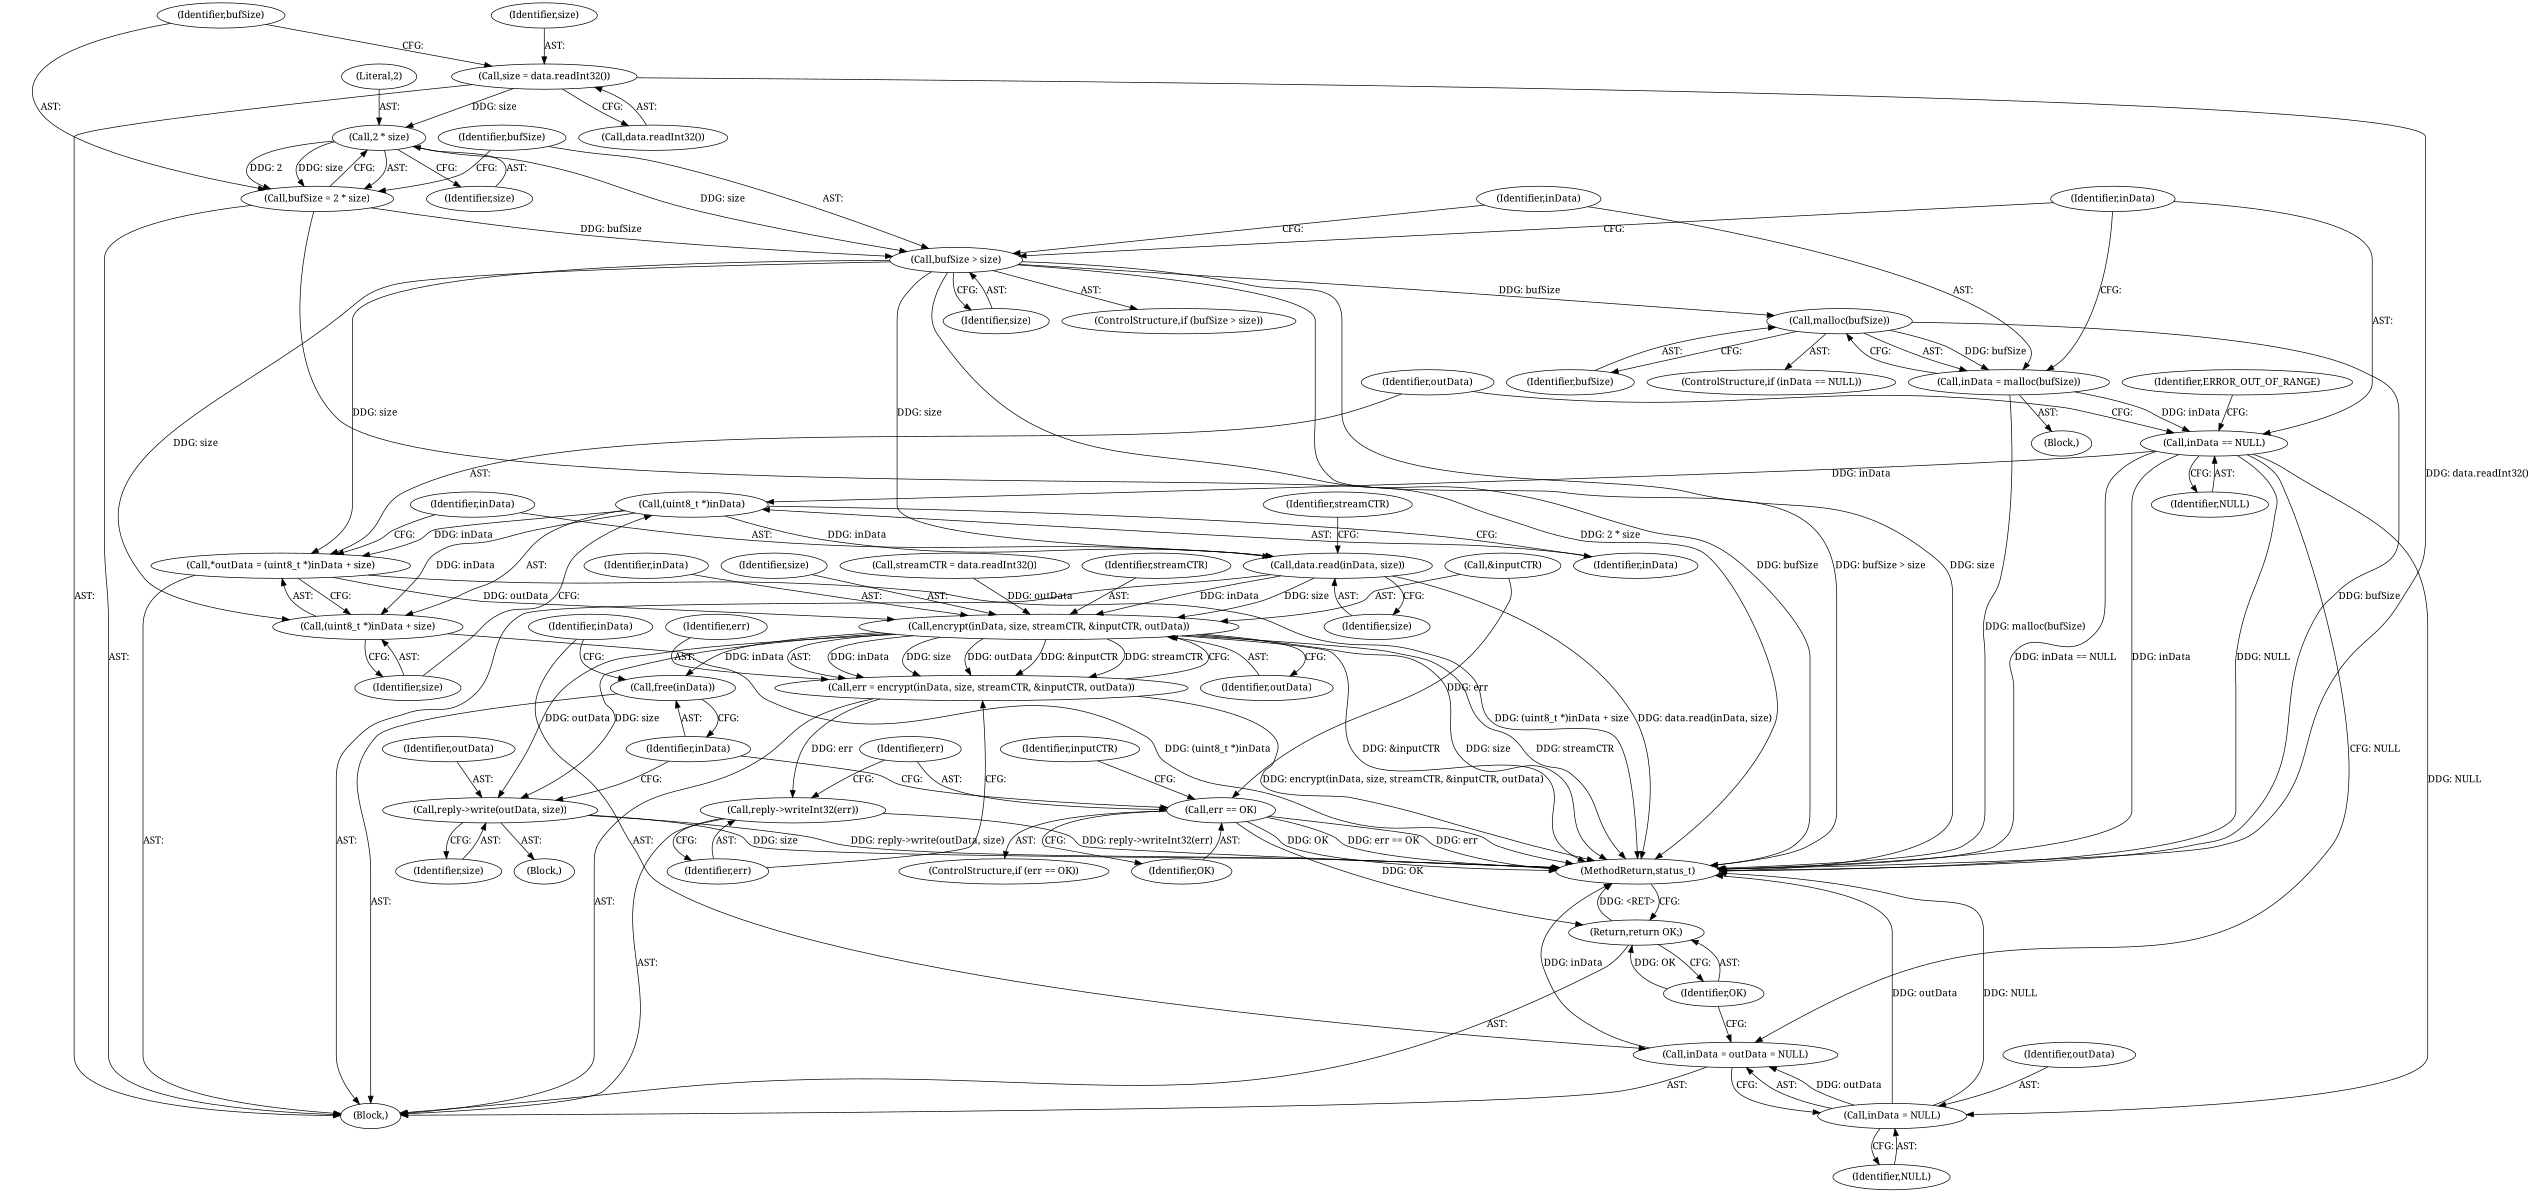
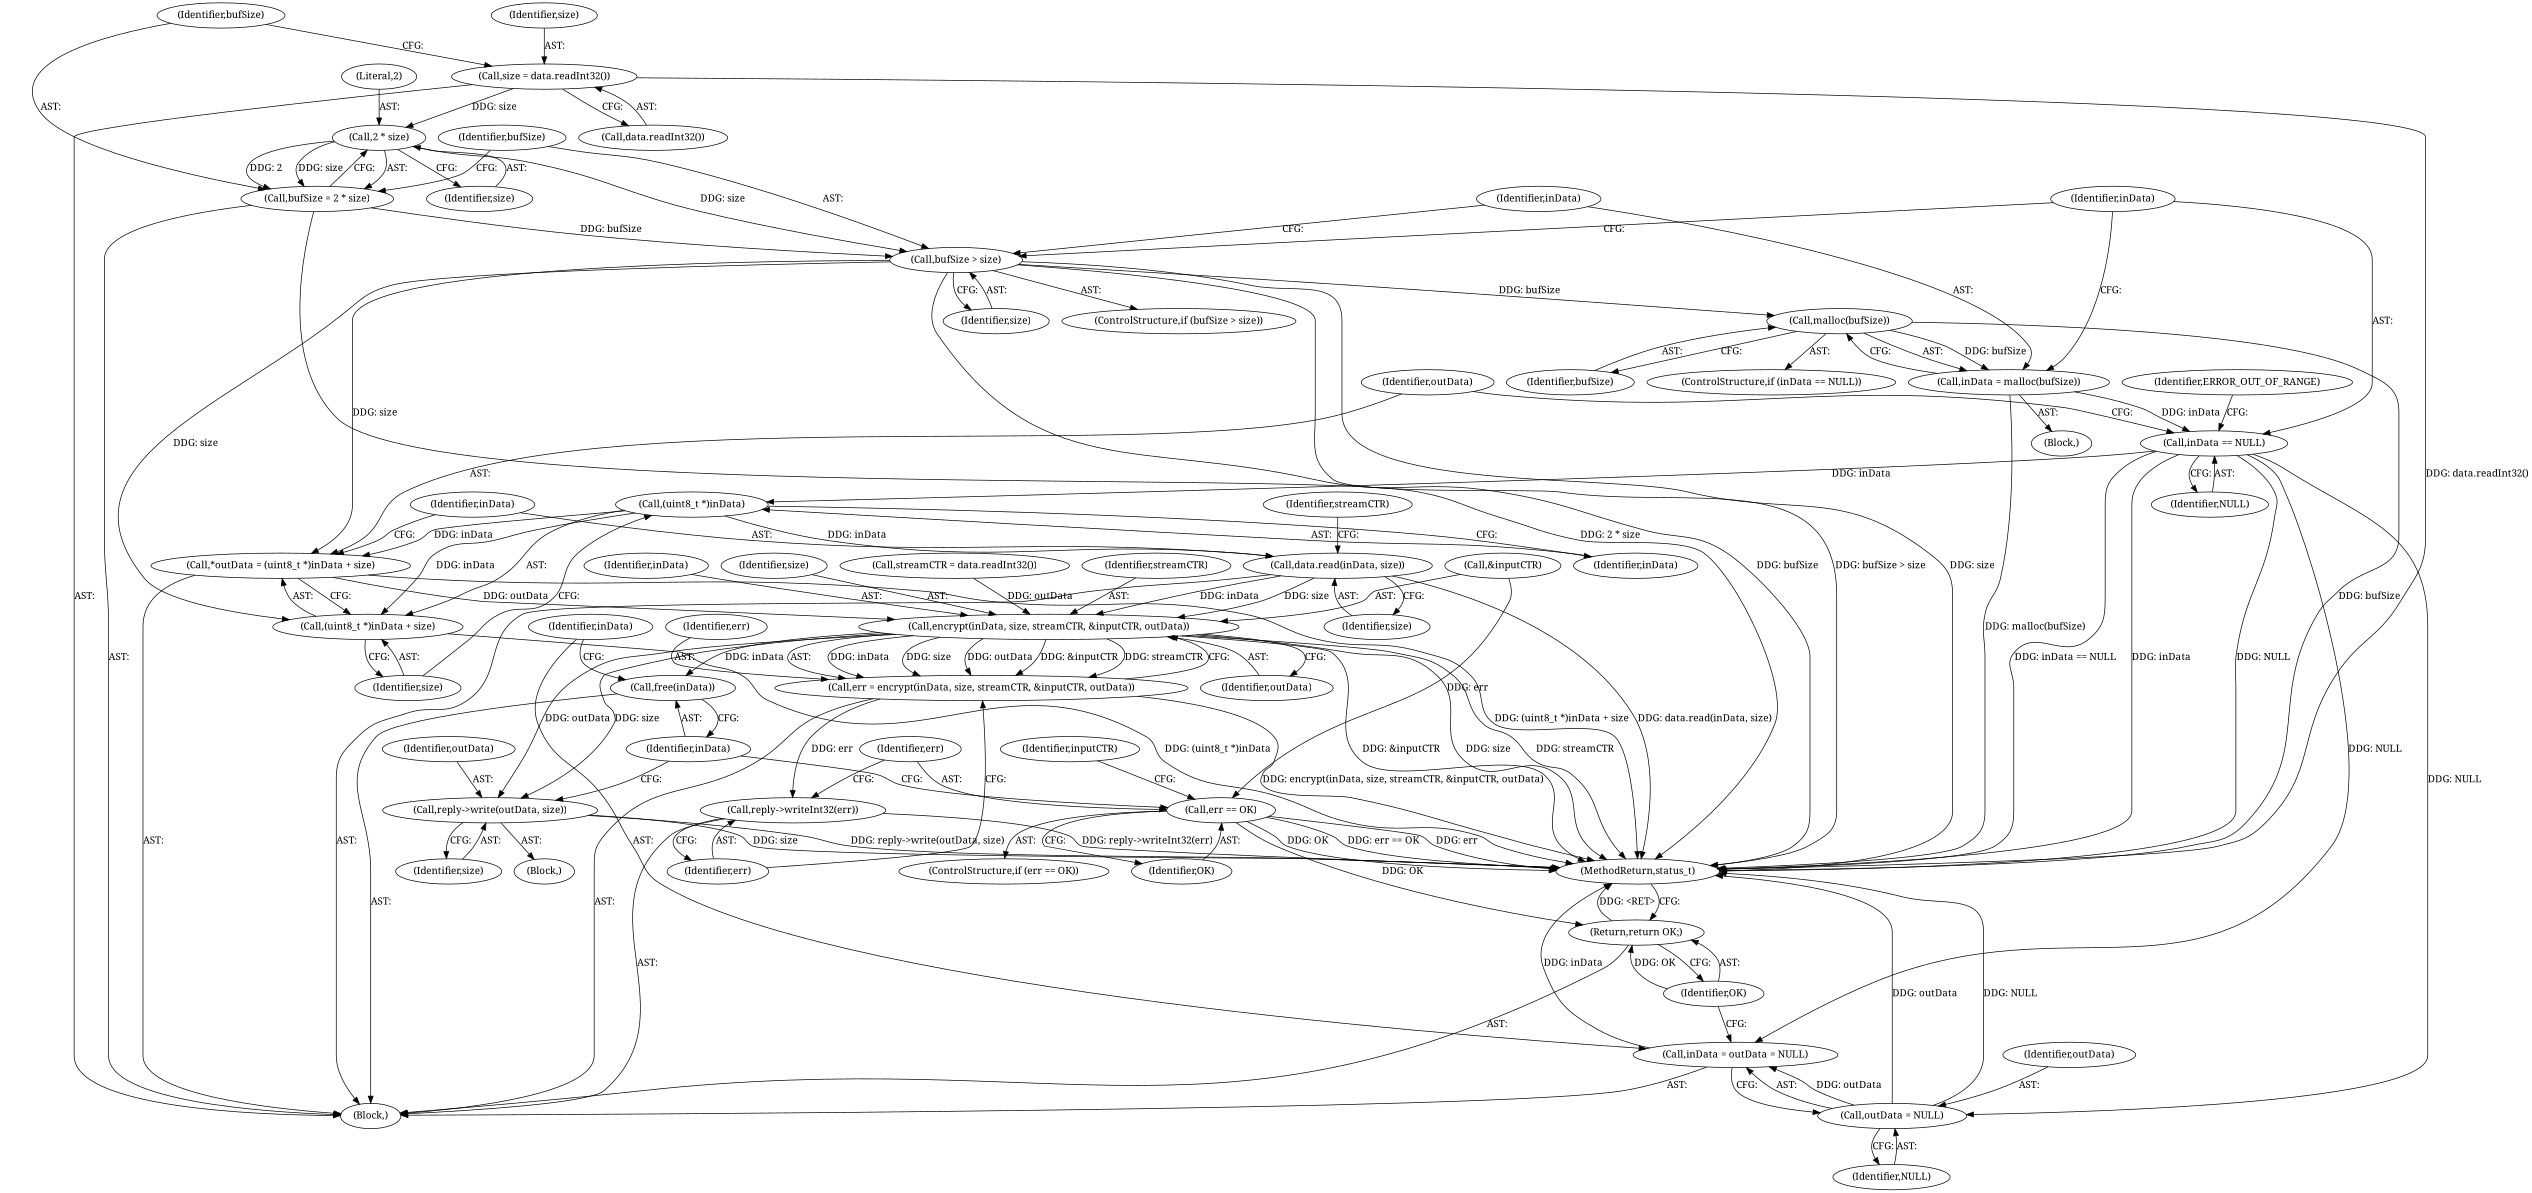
(953, 530) -> none
(2375, 749) -> (2375, 749)
(1892, 1116) -> (1892, 1116)
